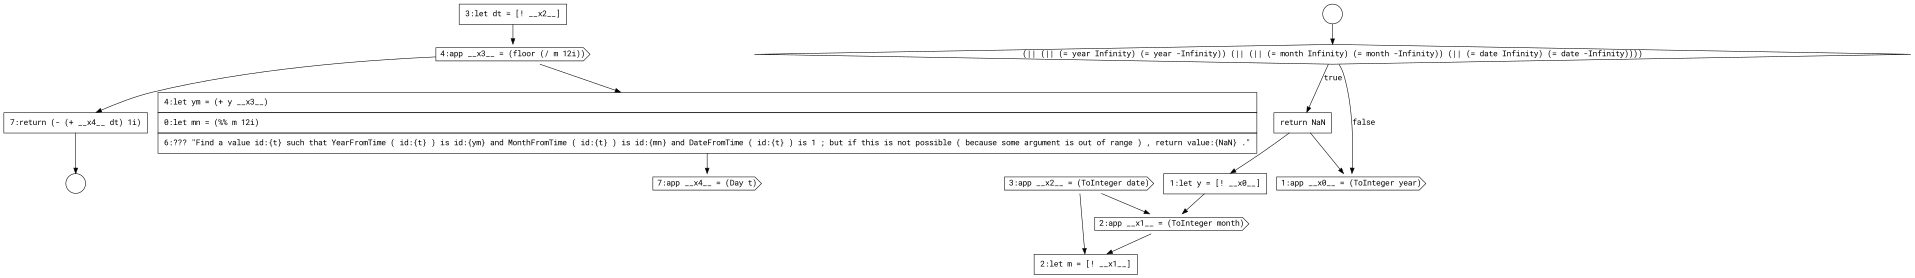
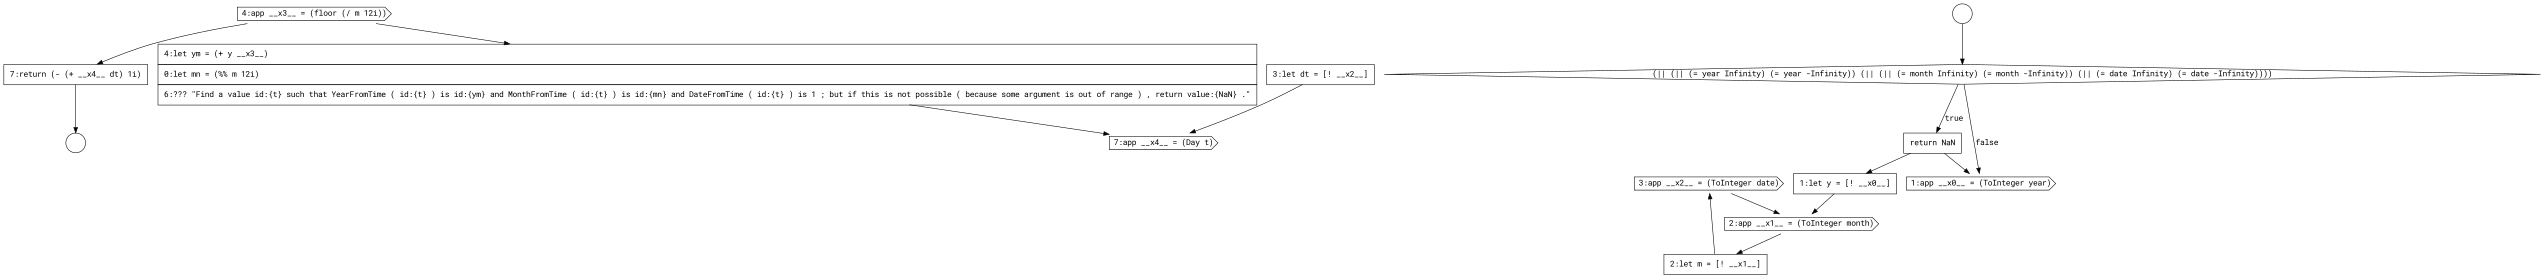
(513, 31) -> (1250, 110)
(1082, 221) -> (1712, 226)
